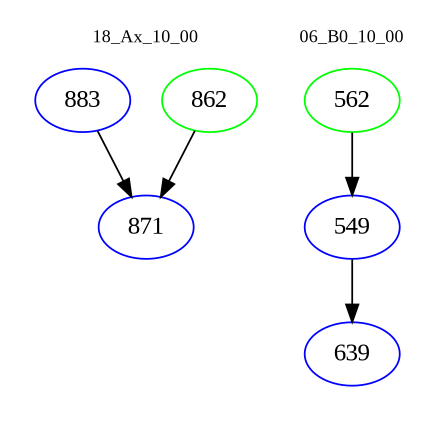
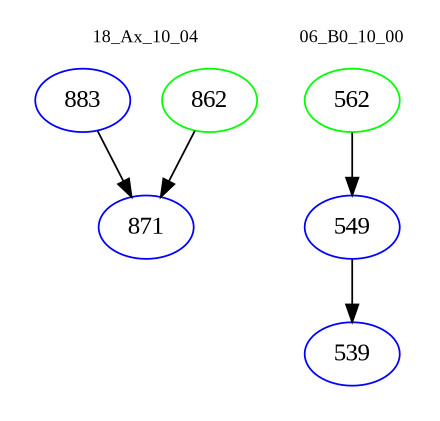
(146, 38) -> (146, 38)
(352, 354) -> (352, 354)
